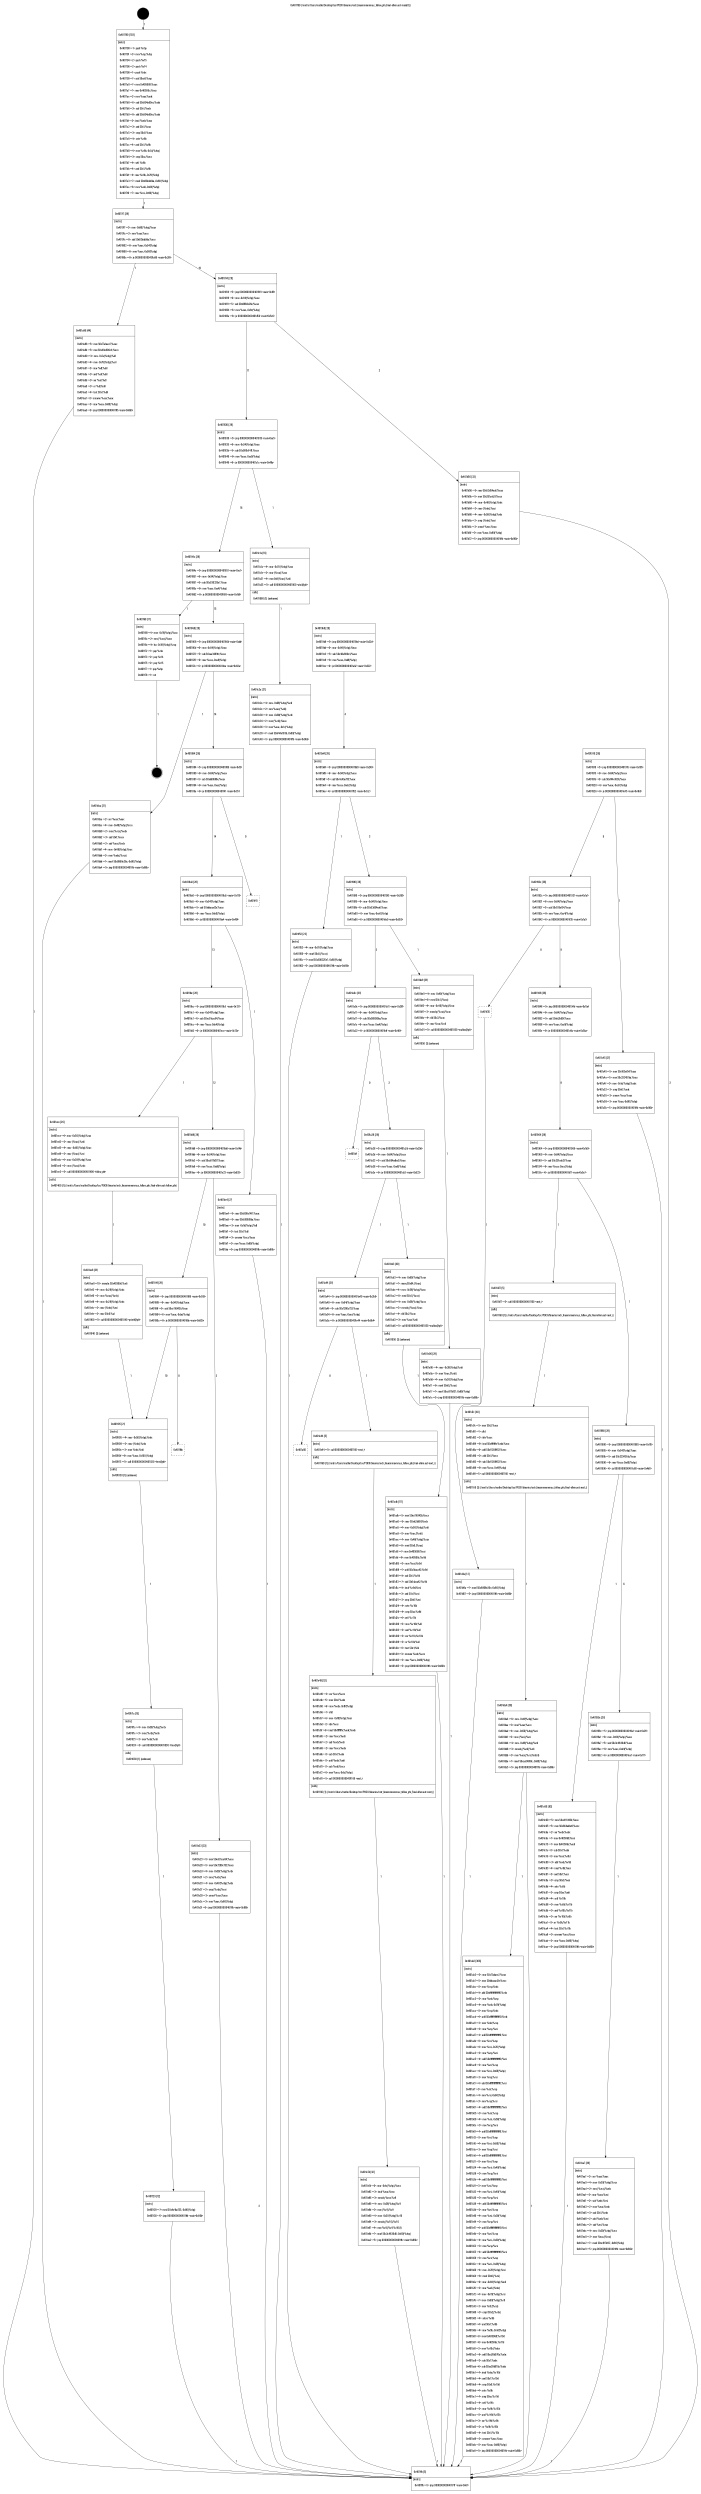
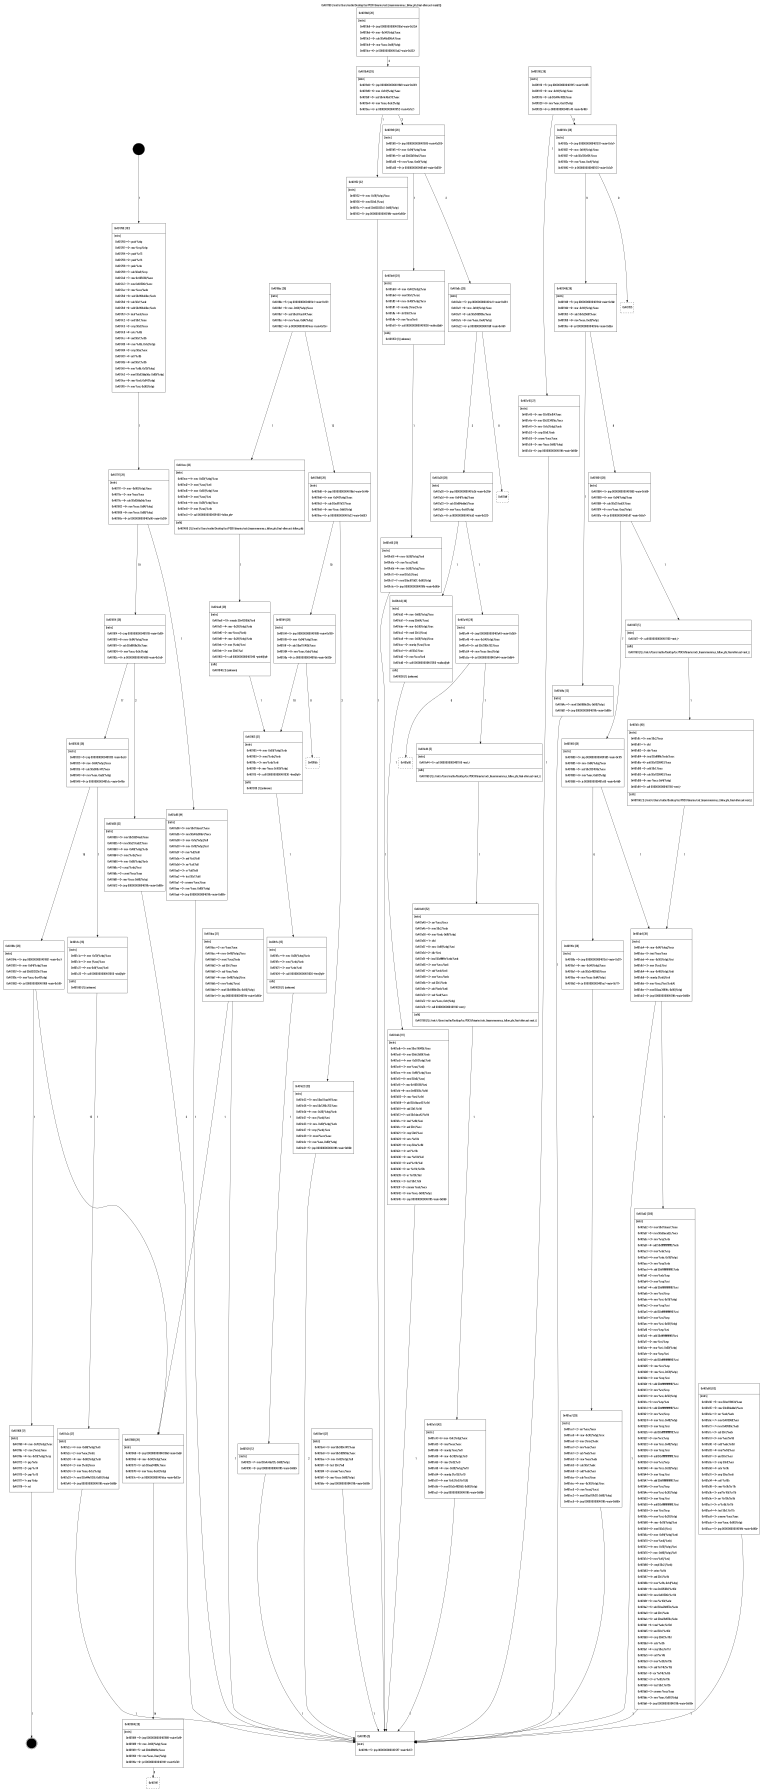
(182, 744) -> (197, 1218)
(212, 901) -> none
(485, 1303) -> (584, 508)
(592, 1636) -> (625, 857)
